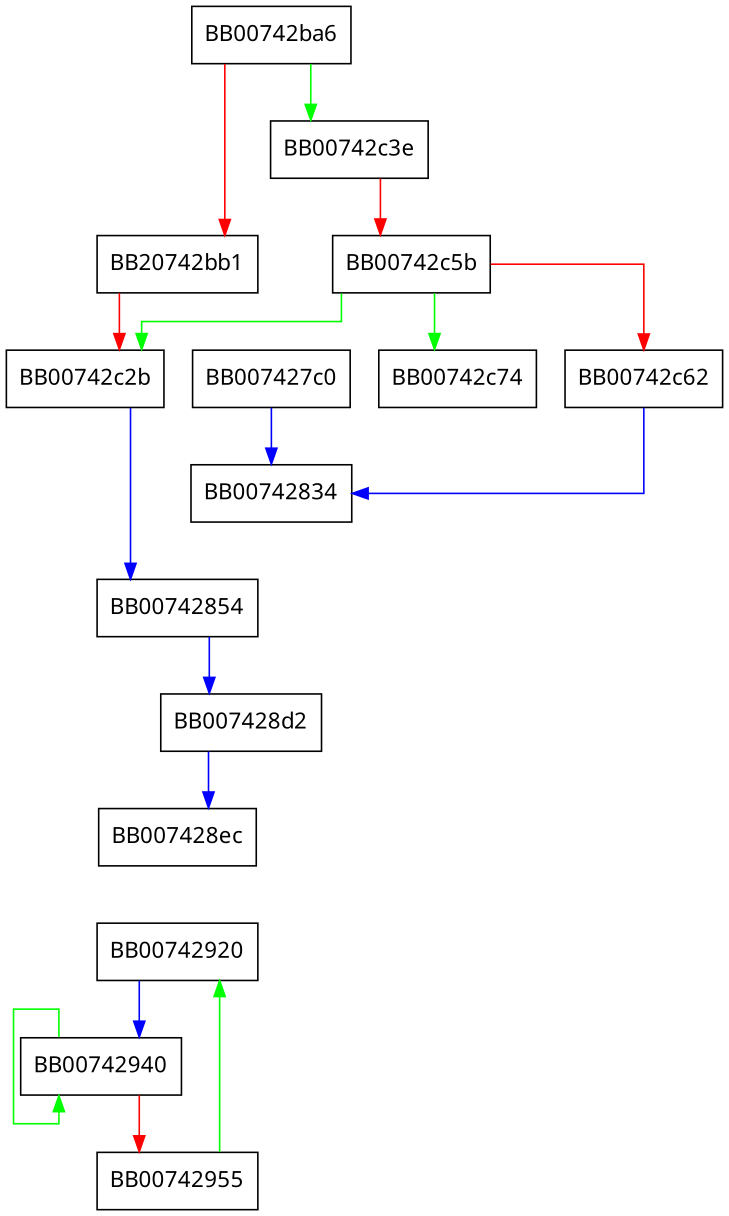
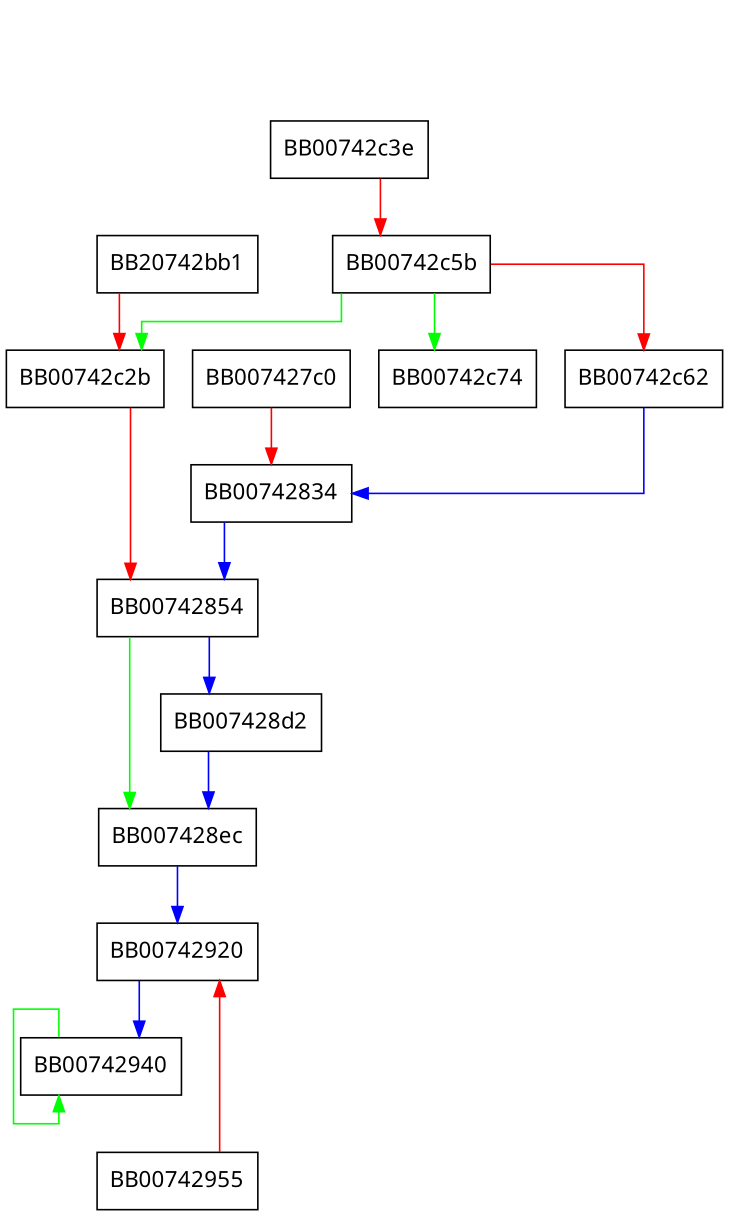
(271, 35) -> none
(271, 428) -> (271, 428)
(131, 486) -> (131, 486)
none -> (224, 543)
none -> (130, 715)
none -> (177, 886)
(220, 1074) -> (220, 1074)
(139, 1116) -> none
